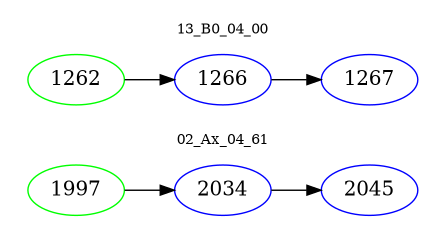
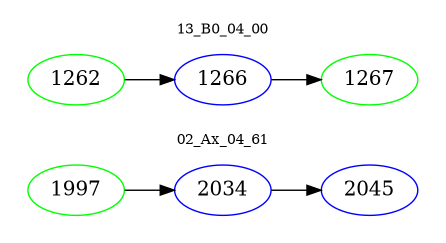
(370, 80) -> (370, 80)
